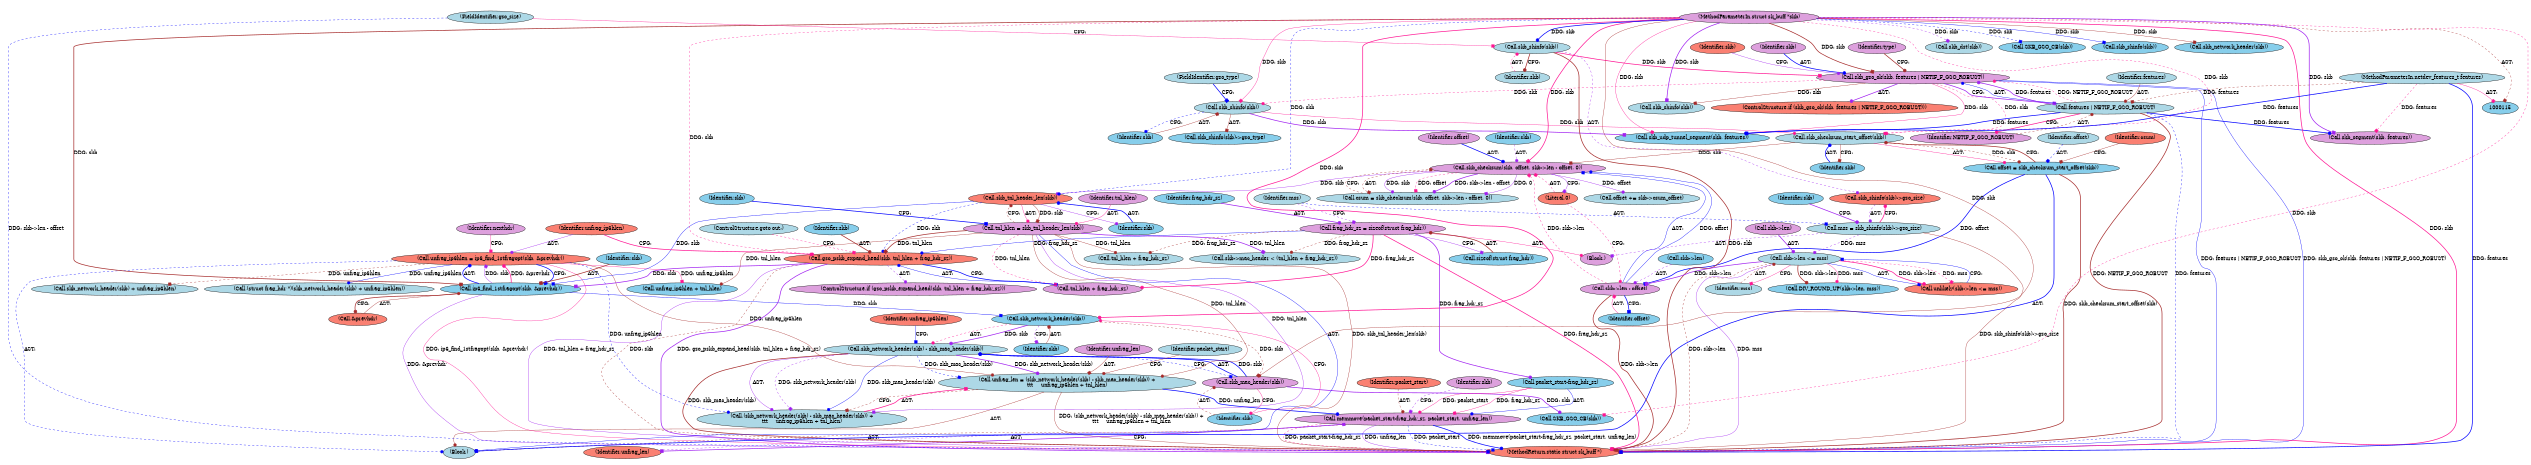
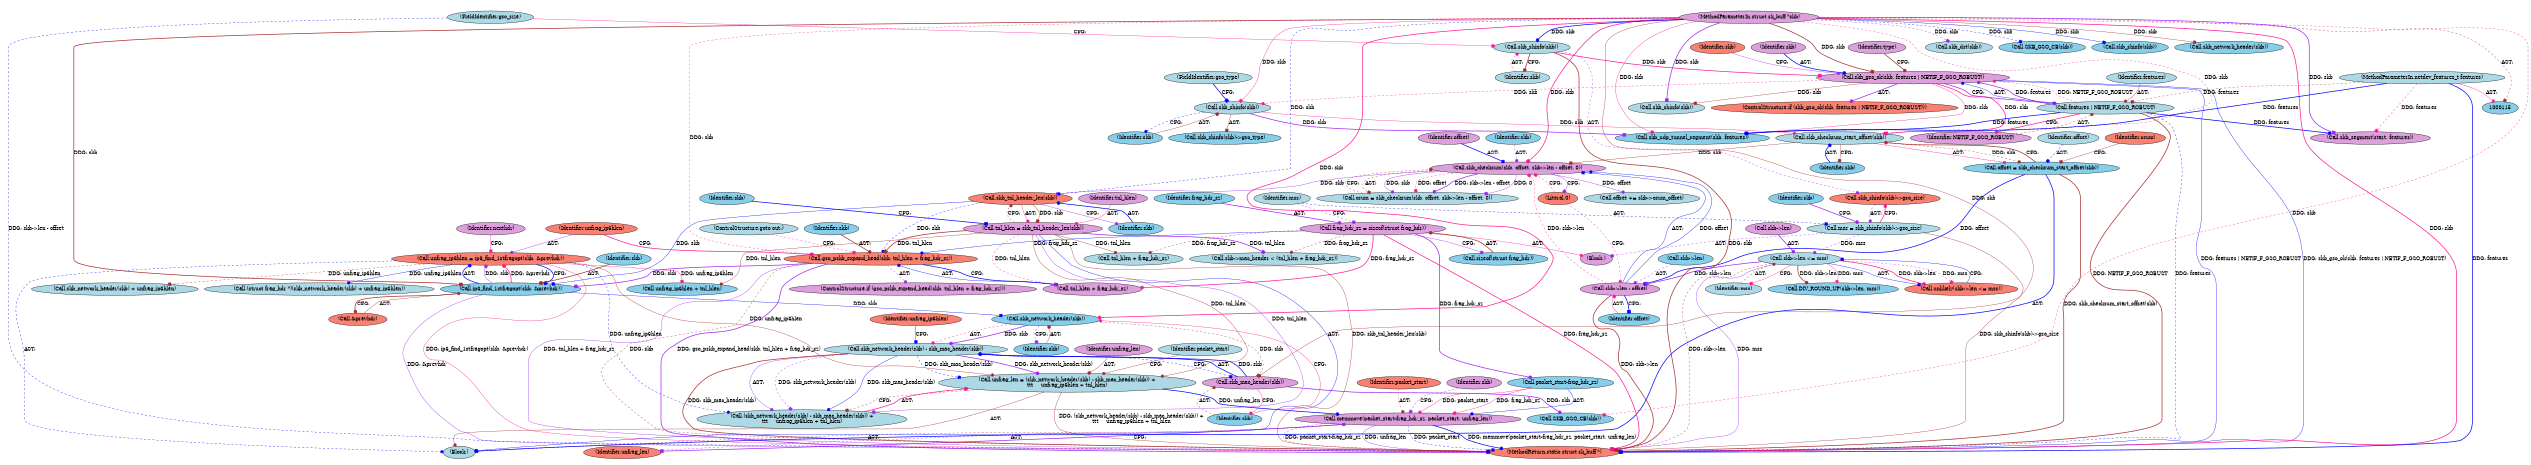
(2475, 89) -> (2475, 89)
(2001, 126) -> (2001, 126)
(2370, 138) -> (2370, 138)
(1556, 183) -> (1556, 183)
